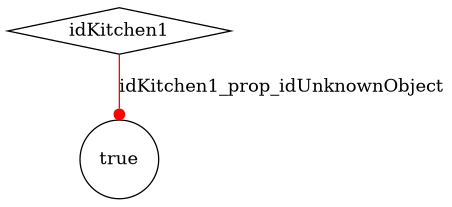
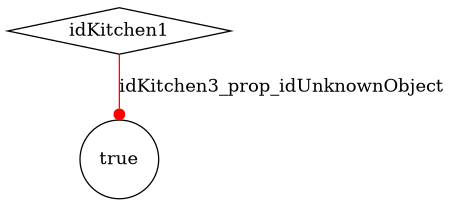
(282, 87) -> (282, 87)
